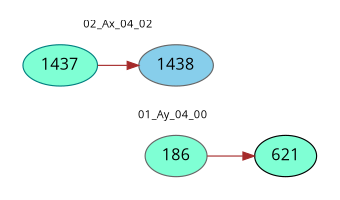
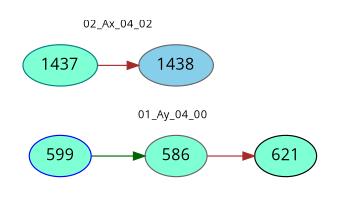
none -> (60, 156)
(176, 156) -> (176, 156)
